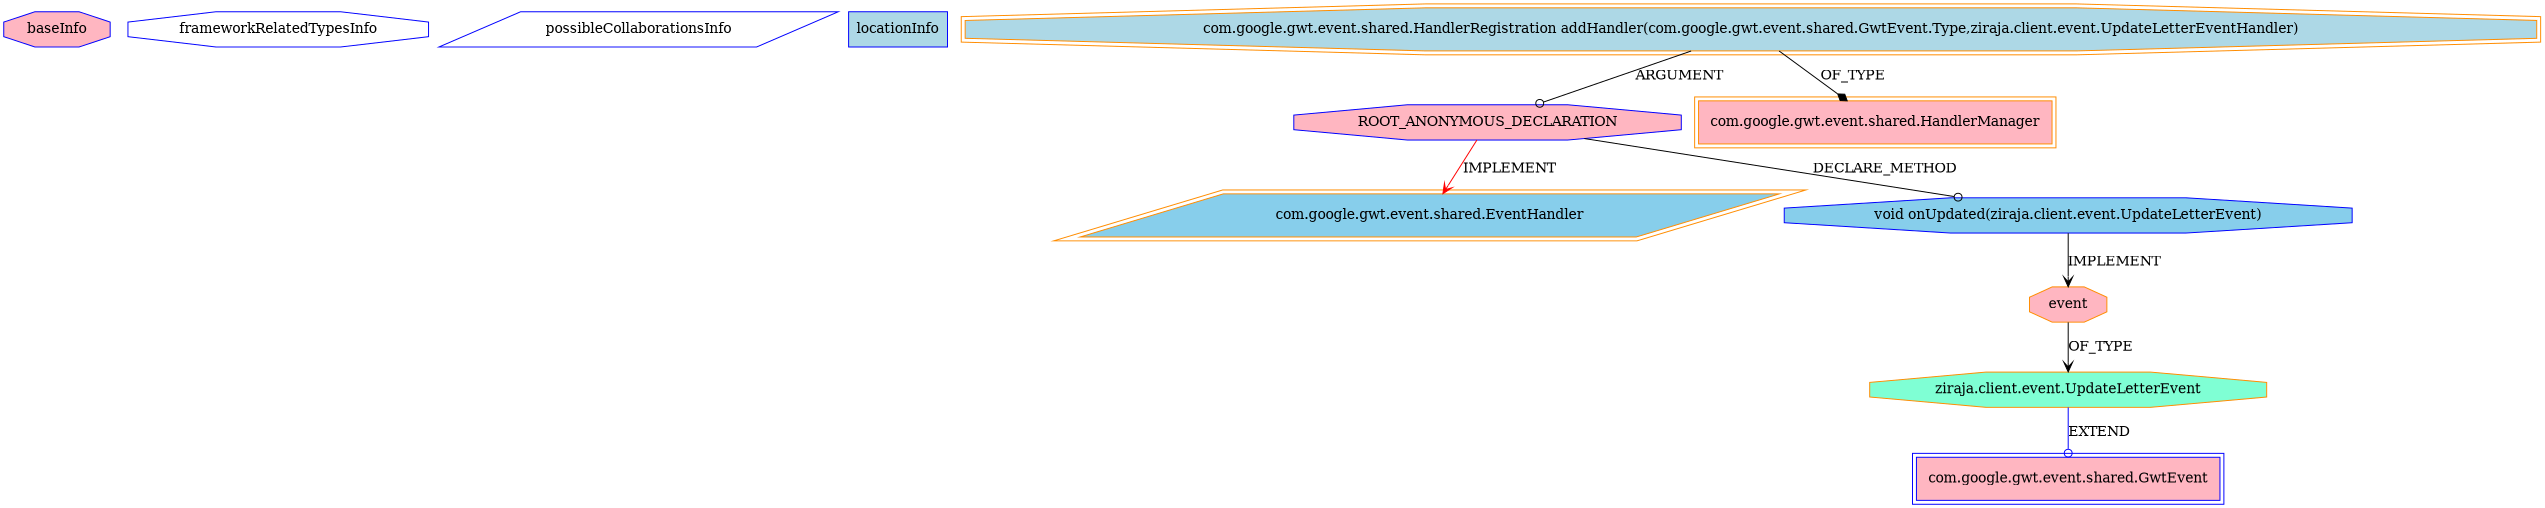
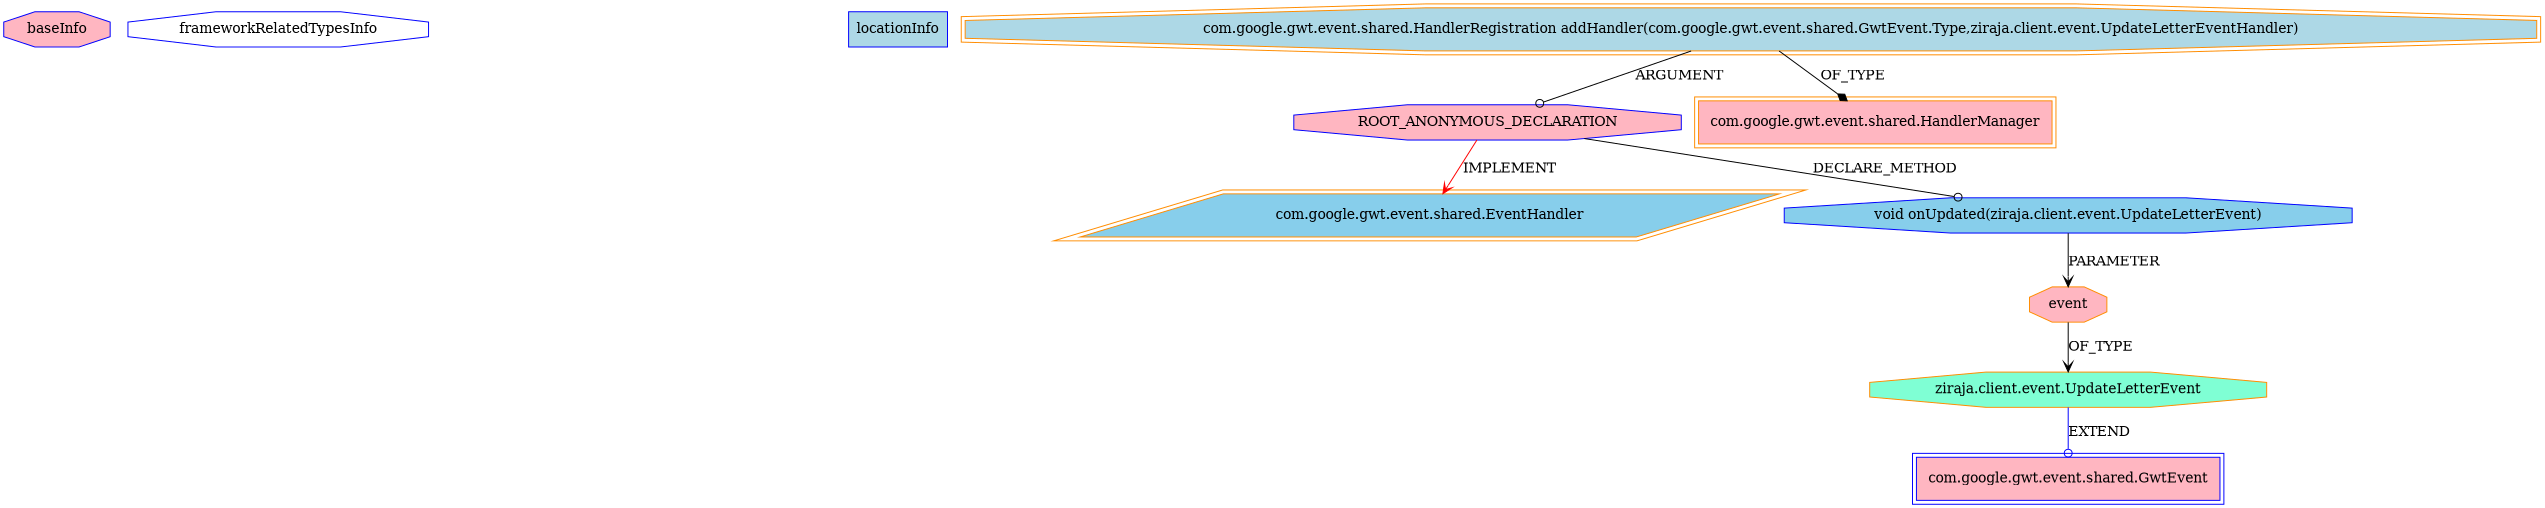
(639, 29) -> none
(2114, 262) -> (2114, 262)
